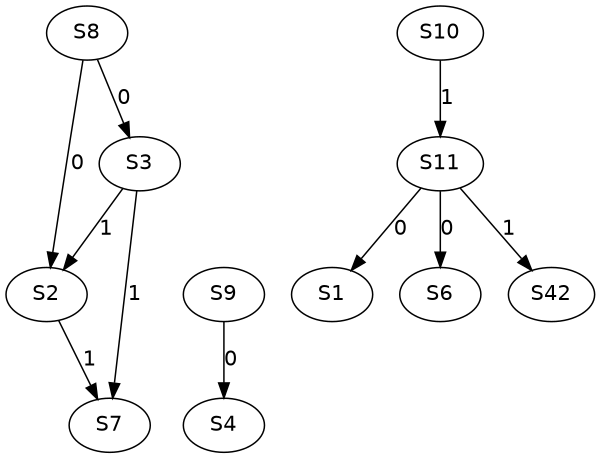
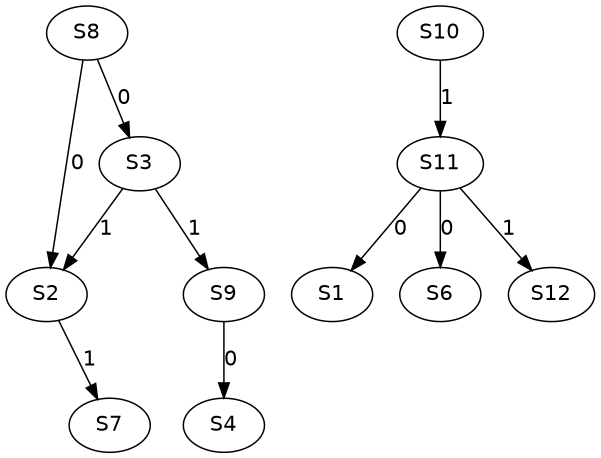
(126, 287) -> (178, 223)
(552, 295) -> (552, 295)
